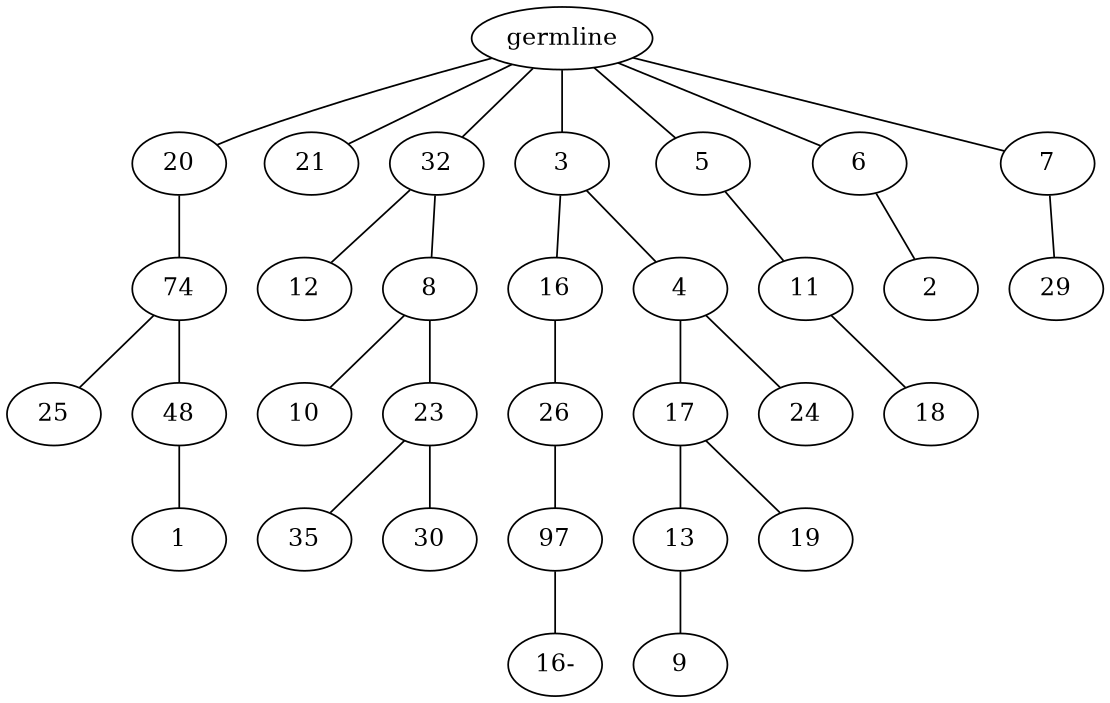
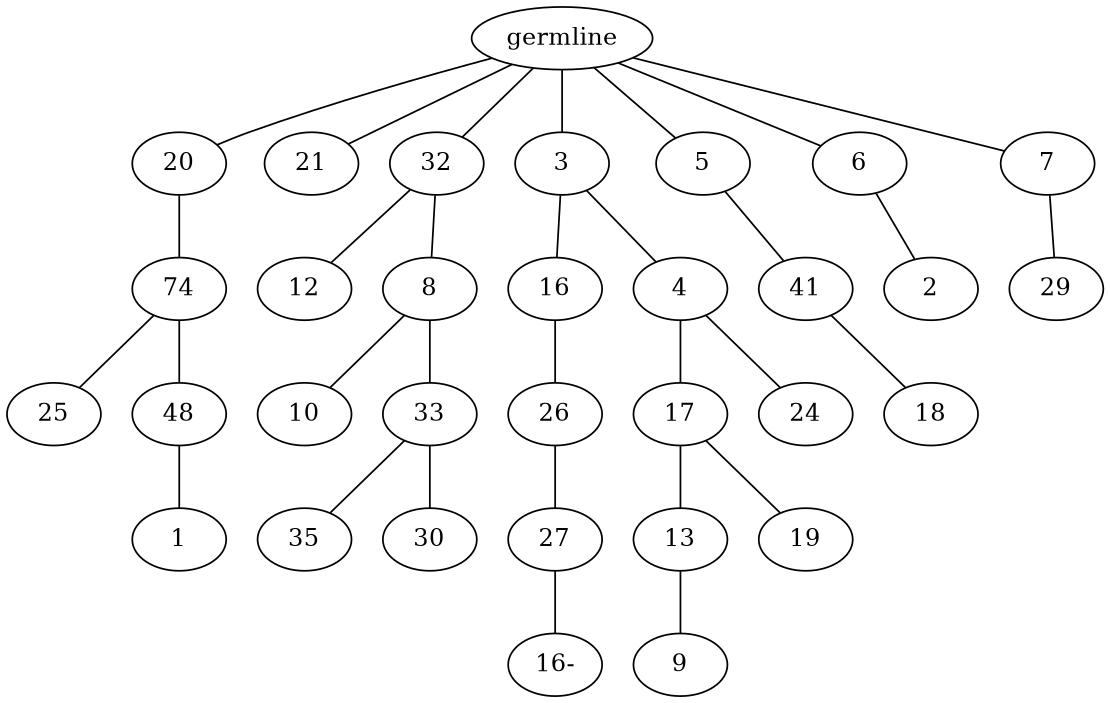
(806, 289) -> (806, 289)
(430, 414) -> (430, 414)
(555, 539) -> (555, 539)
